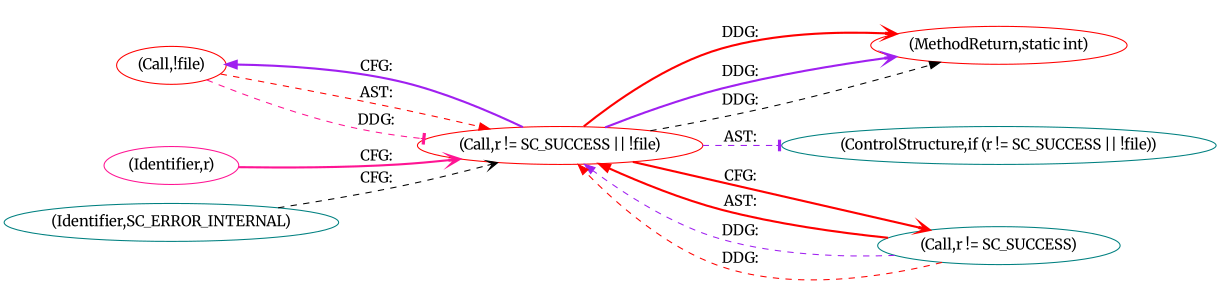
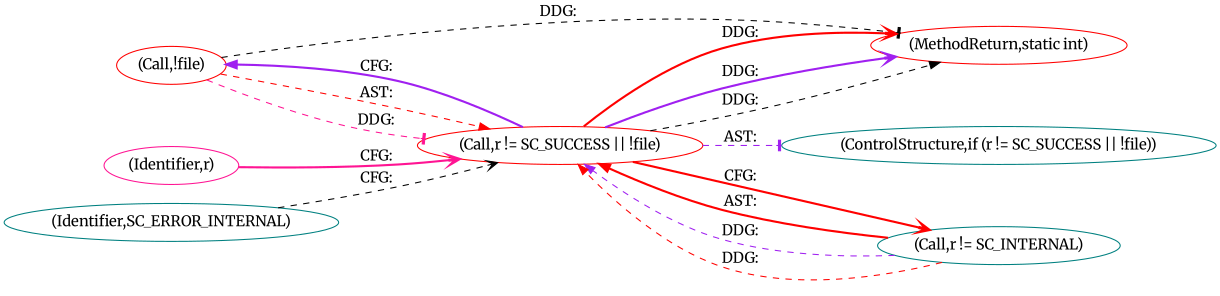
none -> (558, 23)
(999, 246) -> (999, 246)
